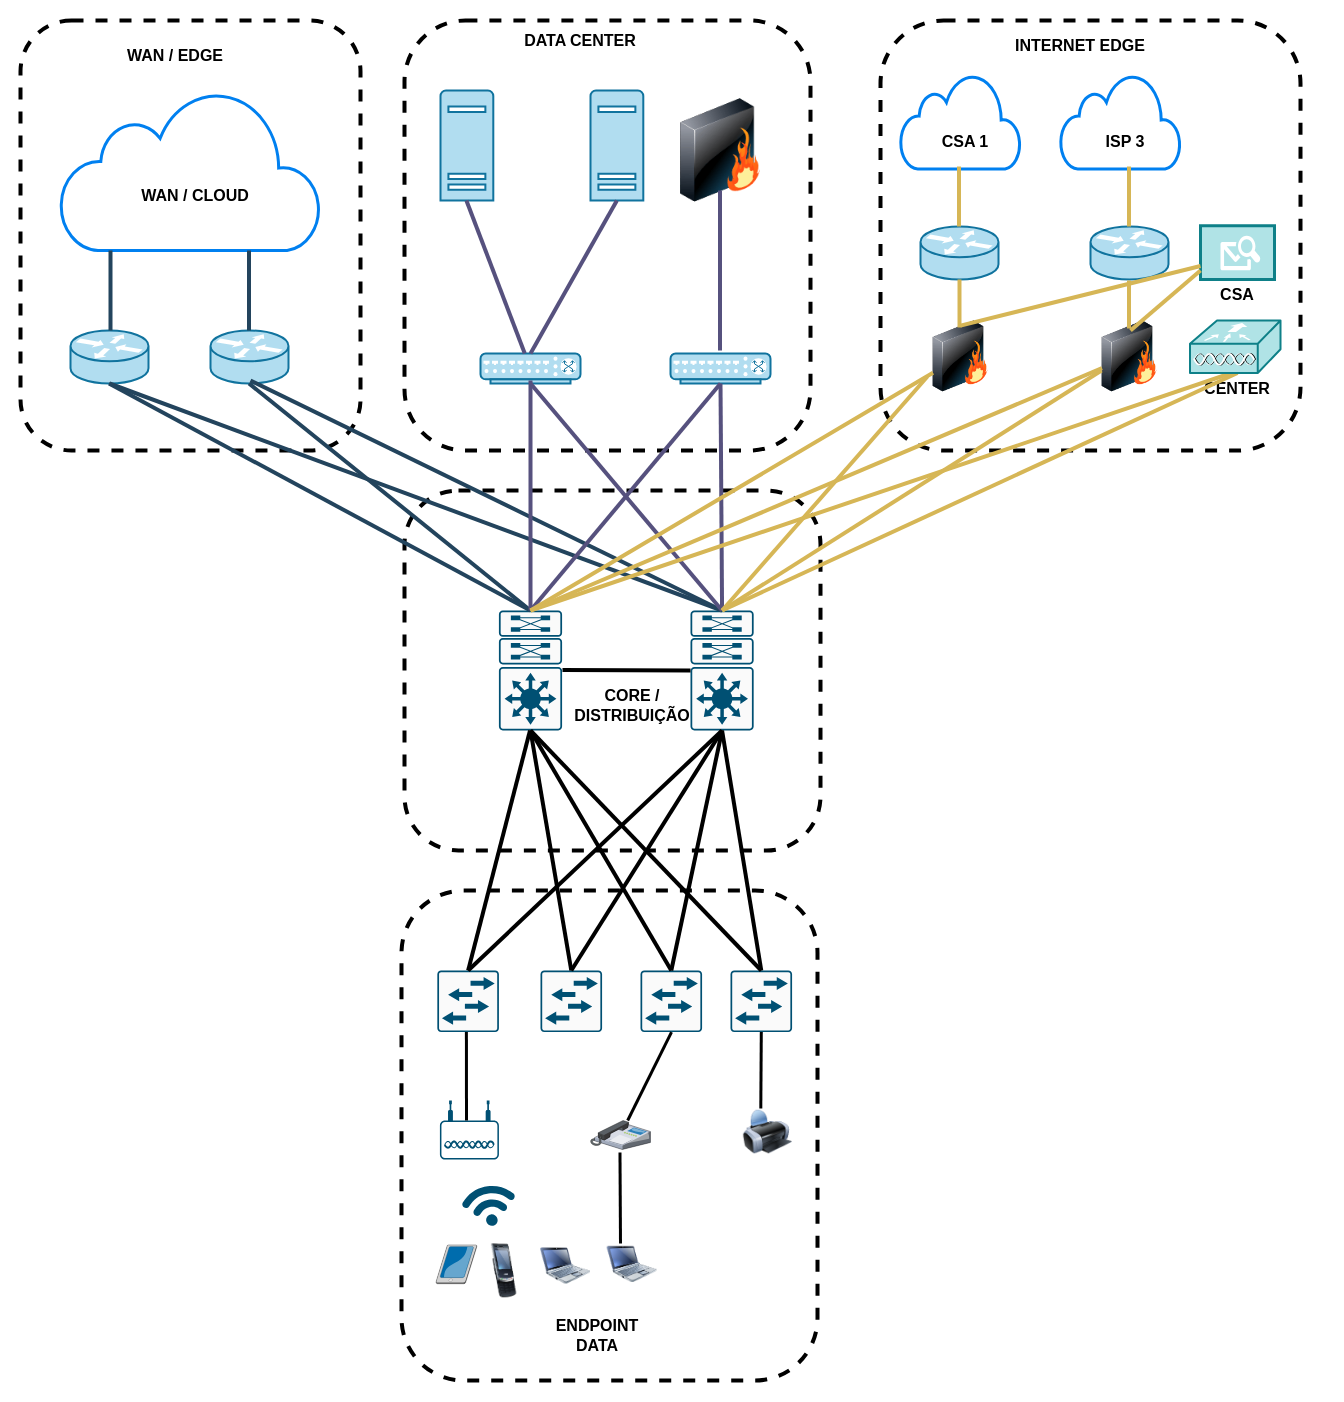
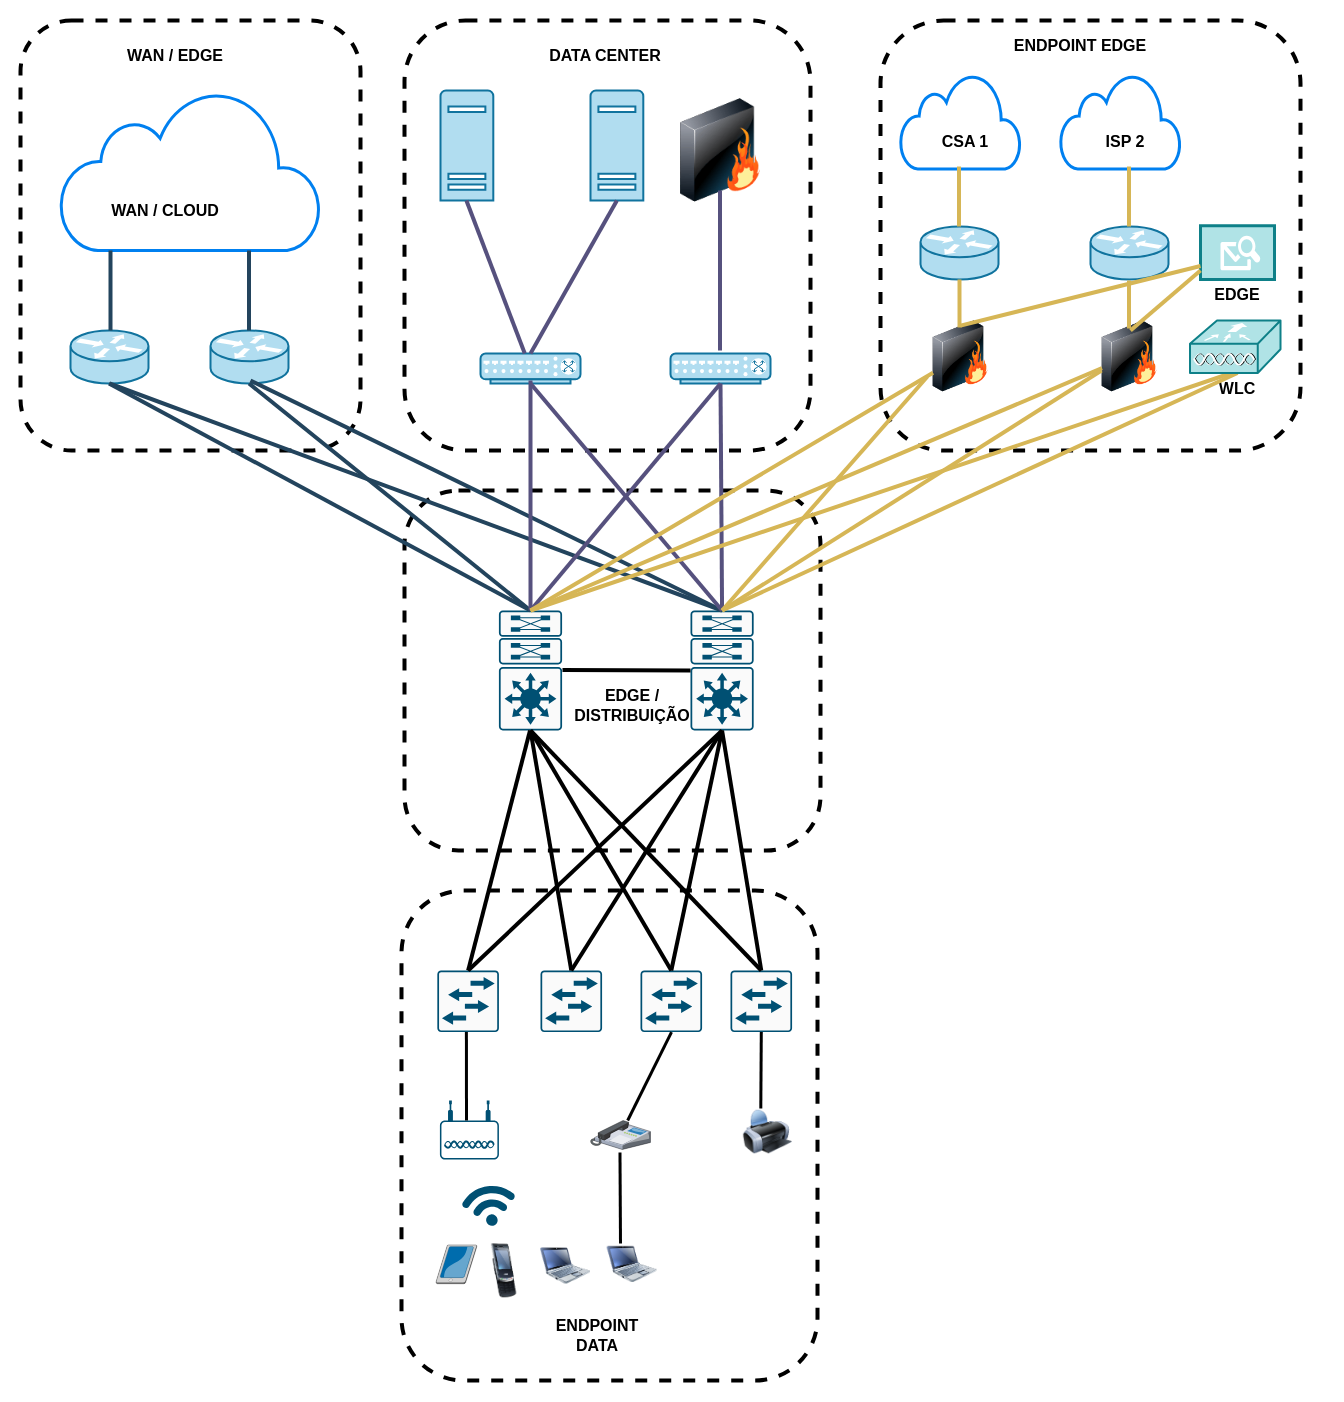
(581, 41) -> (606, 56)
(1081, 46) -> (1081, 46)
(1126, 142) -> (1126, 142)
(196, 196) -> (166, 211)
(1238, 295) -> (1238, 295)
(1238, 389) -> (1238, 389)
(633, 706) -> (633, 706)
